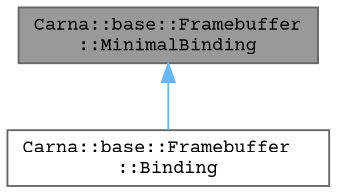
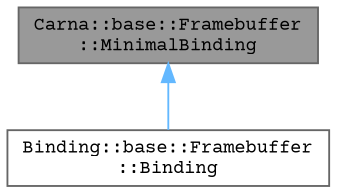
(168, 158) -> (168, 158)
